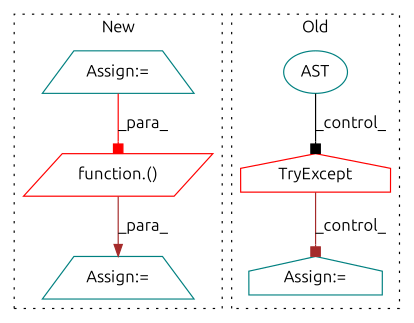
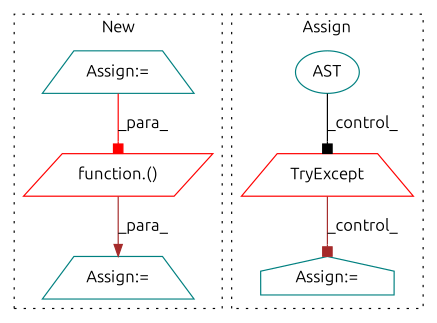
(316, 28) -> (327, 28)
(316, 175) -> (327, 175)
